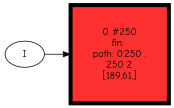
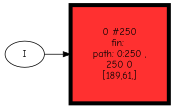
(120, 54) -> (120, 54)
